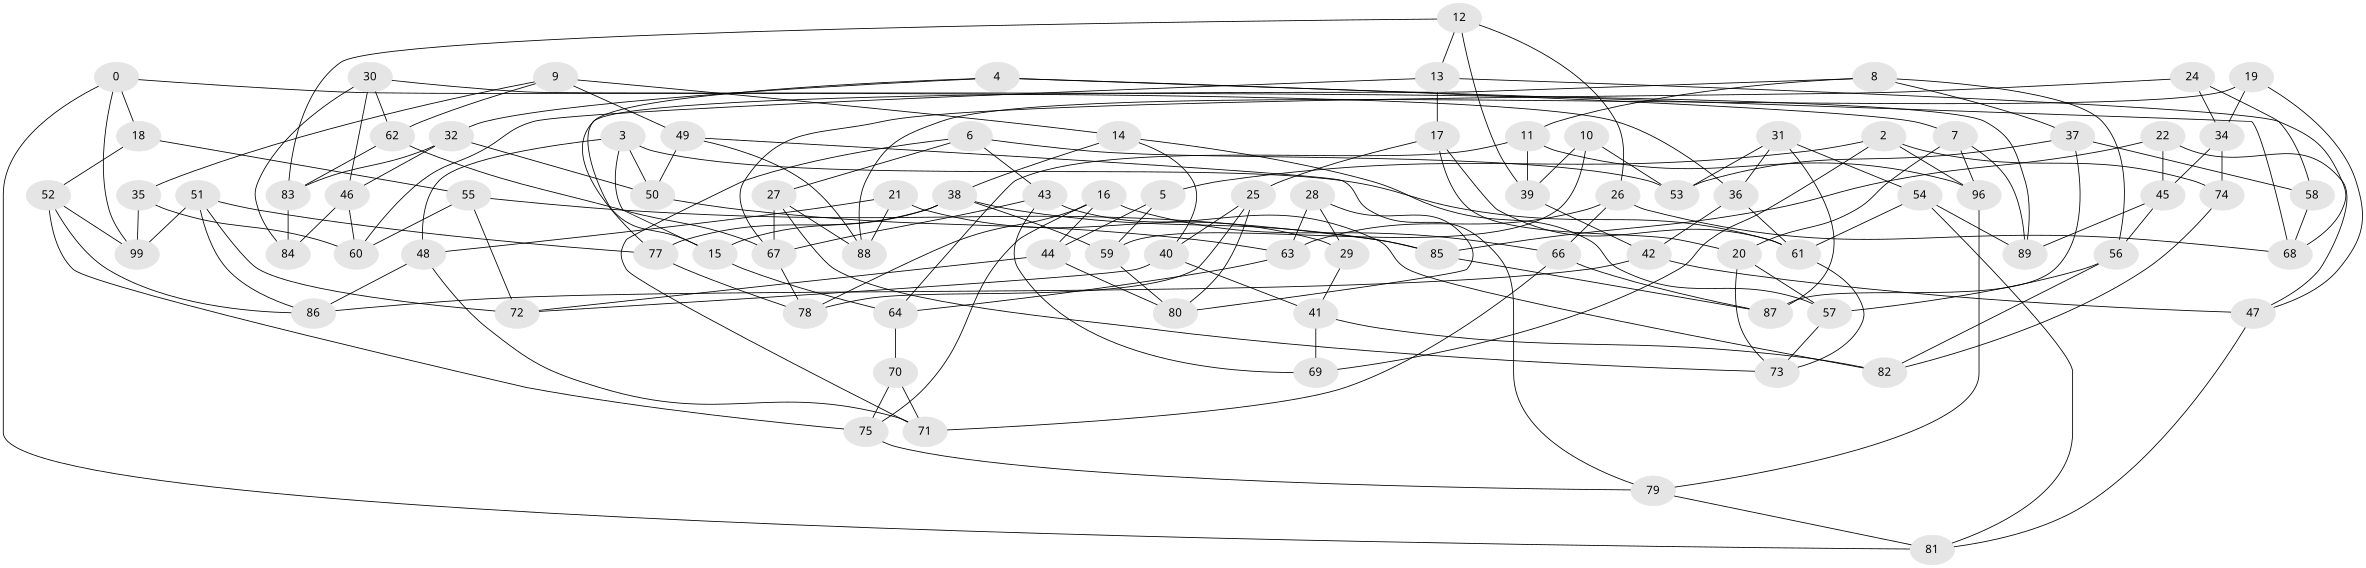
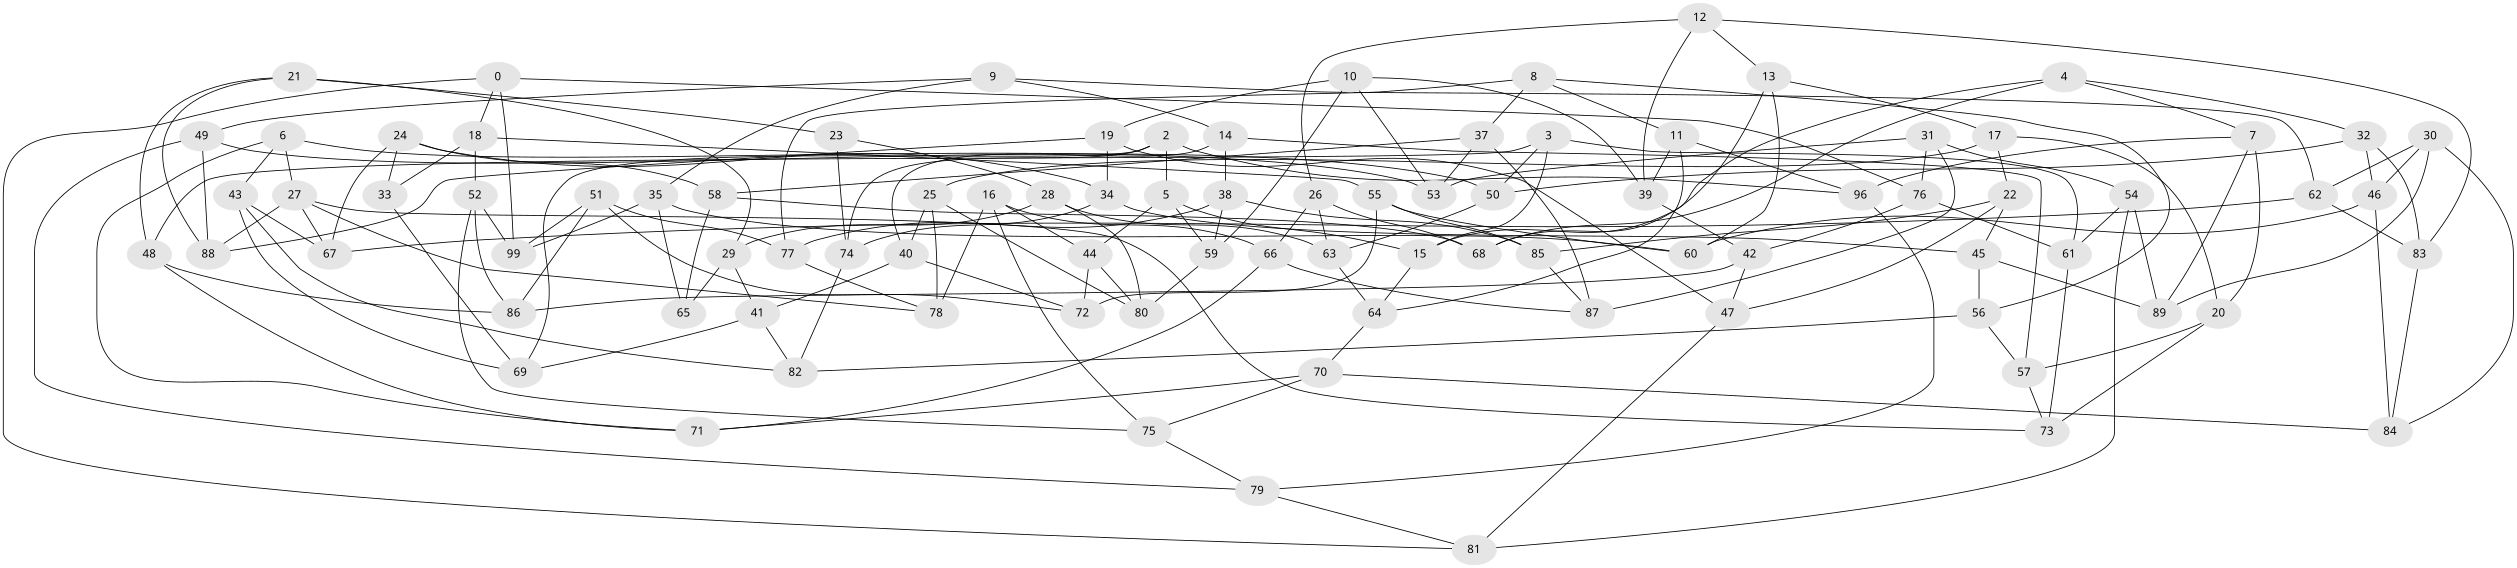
none -> (1189, 106)
none -> (836, 136)
none -> (385, 195)
(1736, 195) -> (1920, 195)
(782, 230) -> (1291, 229)
(1654, 232) -> (2002, 166)
(786, 278) -> (608, 281)
none -> (684, 314)
none -> (1856, 402)
